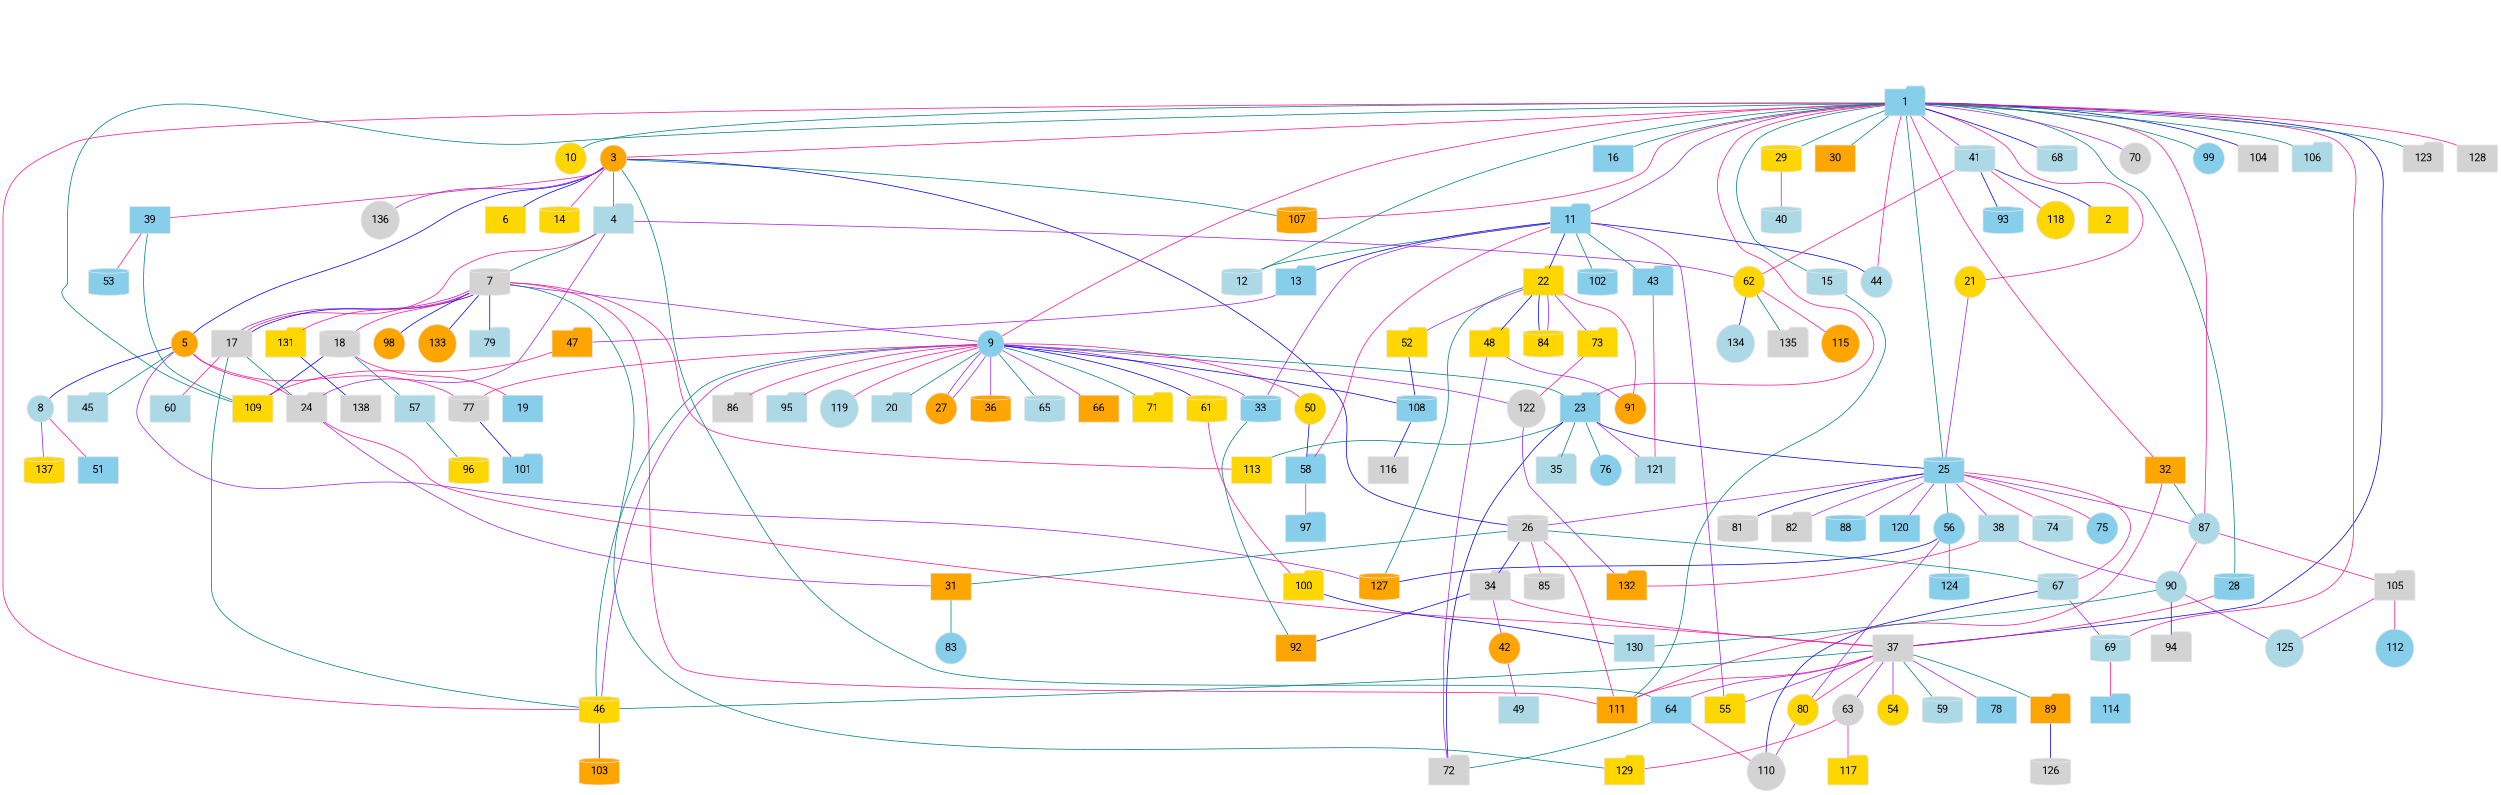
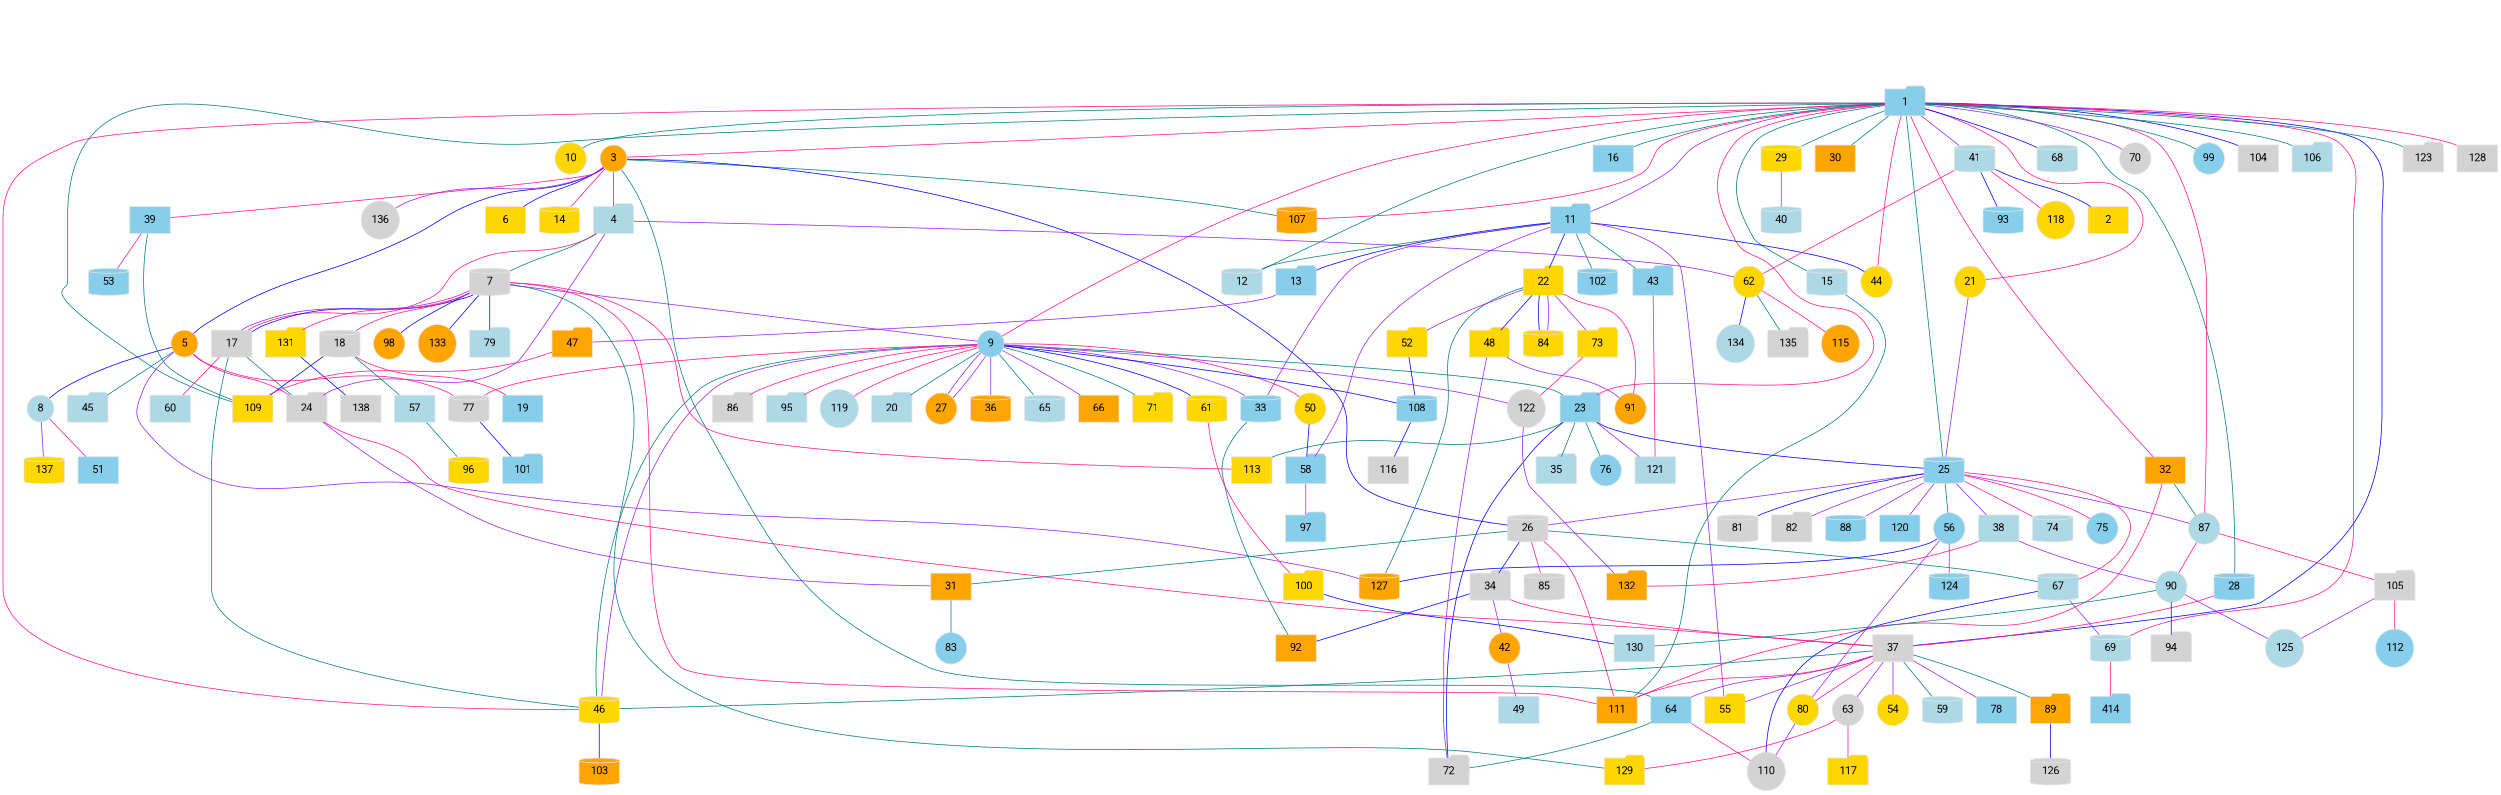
(1876, 282) -> (1876, 282)
(1398, 308) -> (1398, 308)
(2110, 710) -> (2110, 710)
